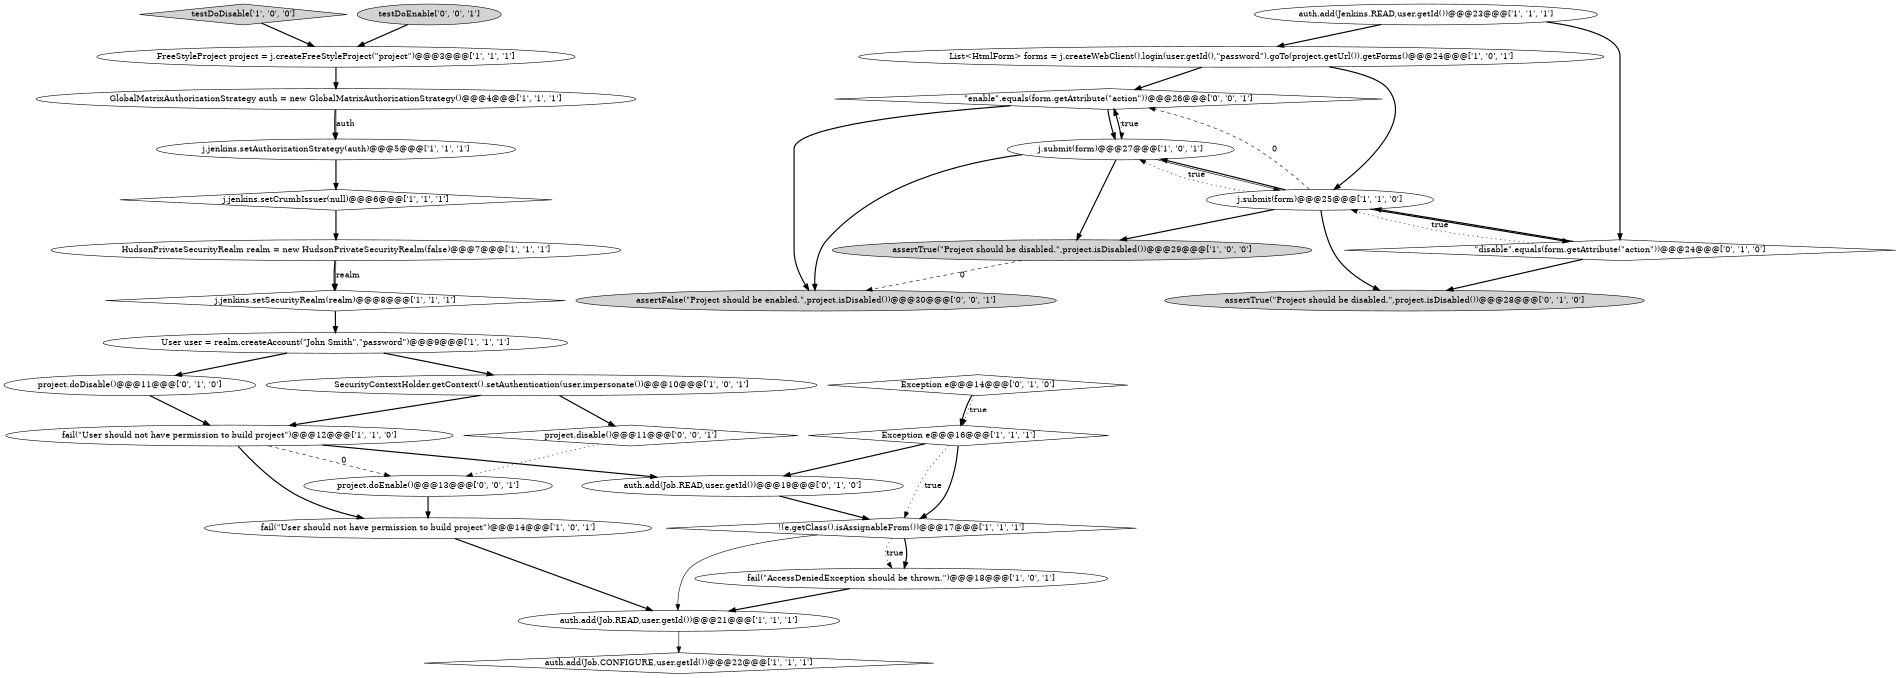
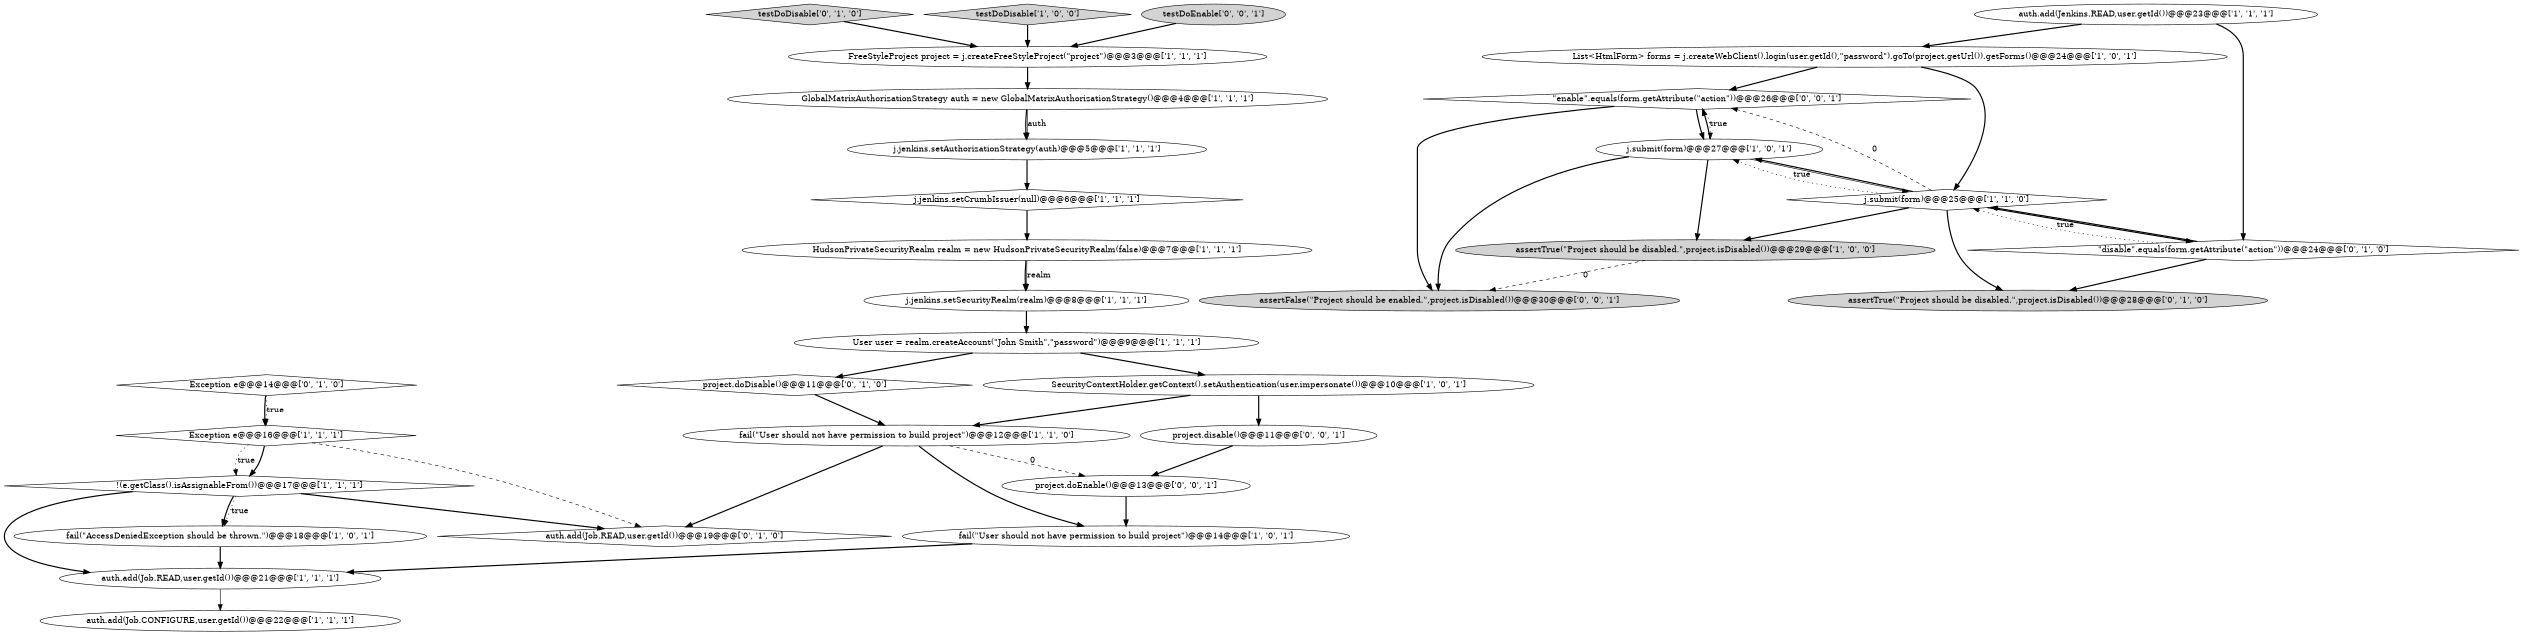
none -> (810, 14)
(1320, 200) -> (1947, 200)
(335, 301) -> (1026, 301)
(130, 385) -> (795, 385)
(631, 436) -> (1259, 436)
(535, 459) -> (1195, 460)
(858, 459) -> (476, 475)
(743, 486) -> (664, 536)
(821, 507) -> (449, 511)
(732, 549) -> (20, 518)
(679, 663) -> (220, 621)
